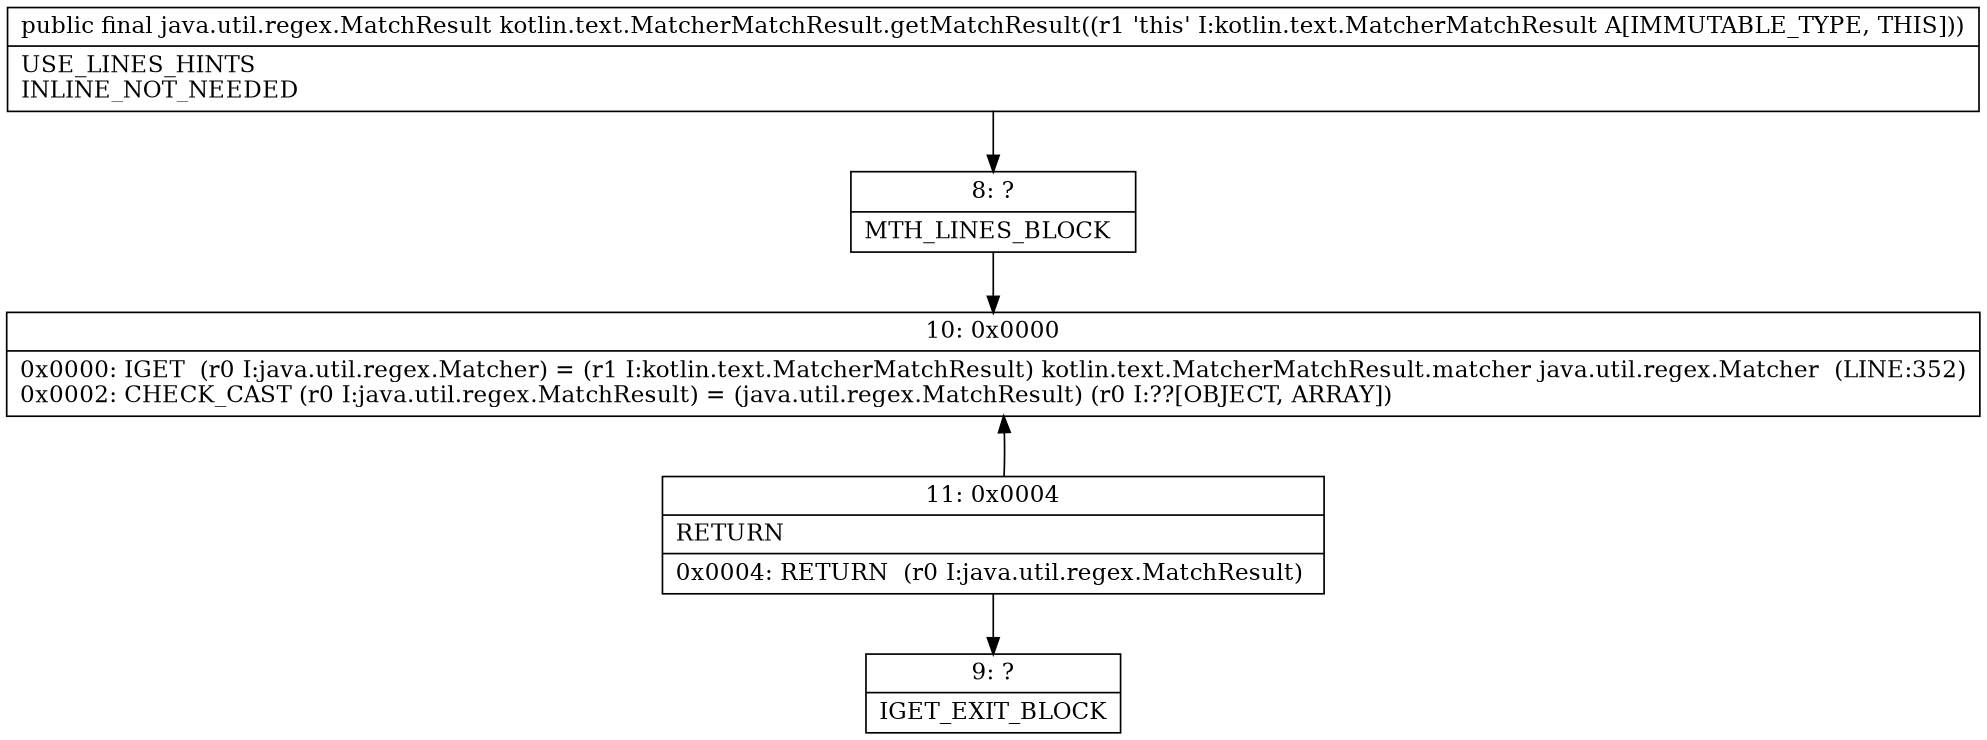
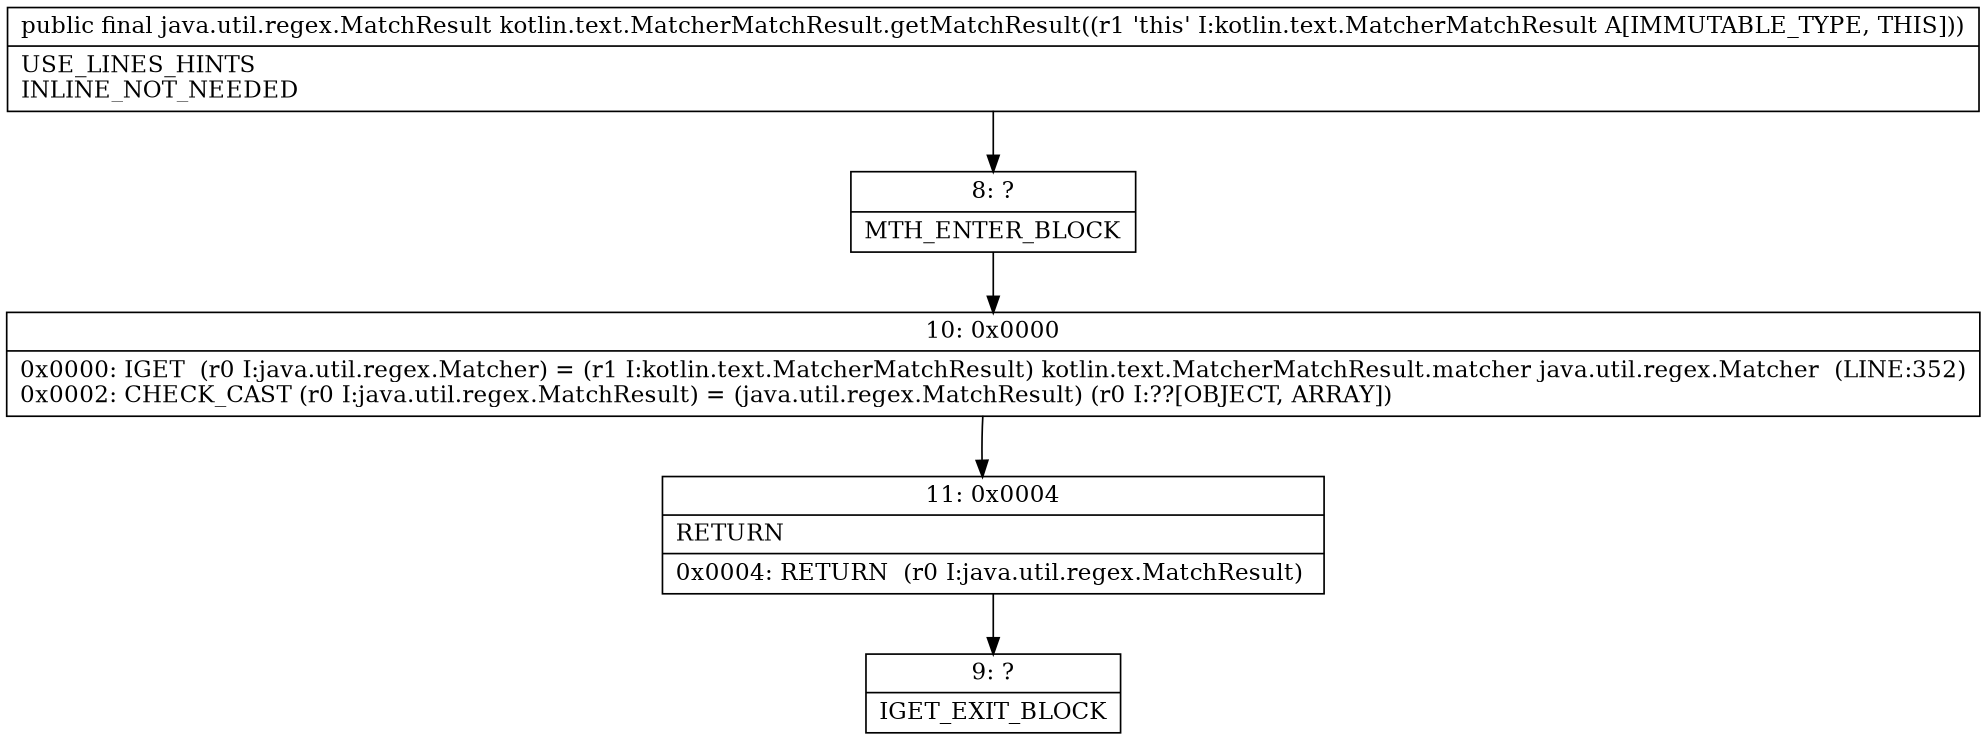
(988, 231) -> (993, 231)
(1005, 455) -> (982, 438)
